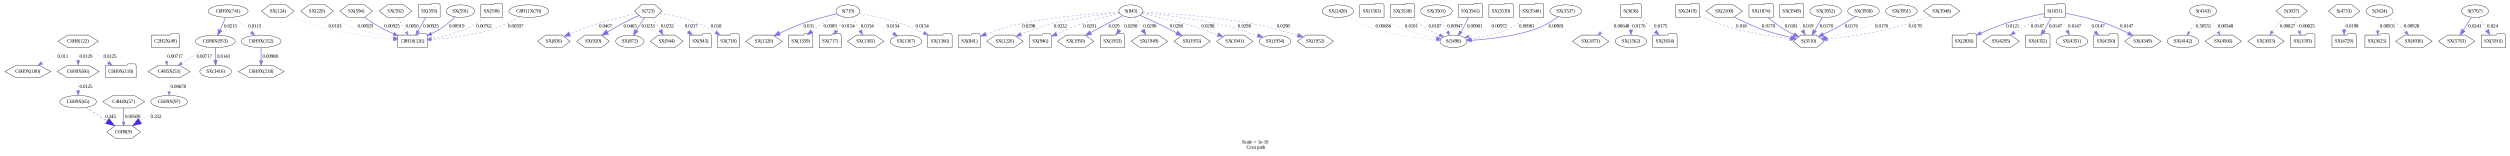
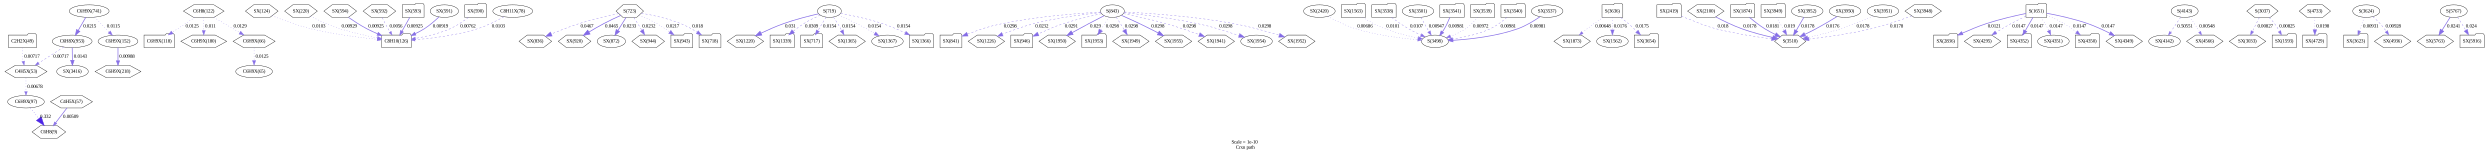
(515, 26) -> (498, 26)
(124, 102) -> (71, 102)
(97, 114) -> none
